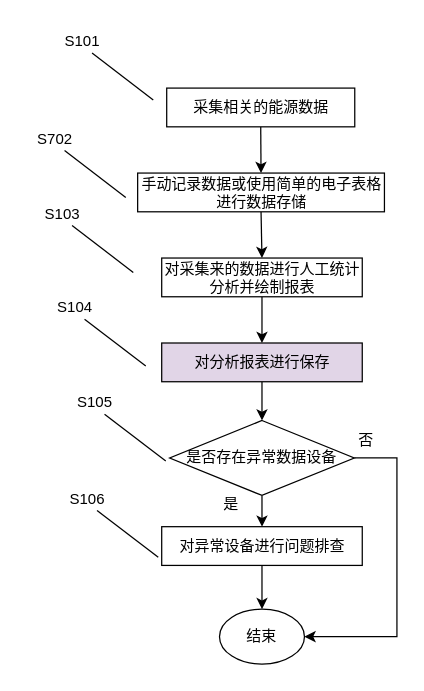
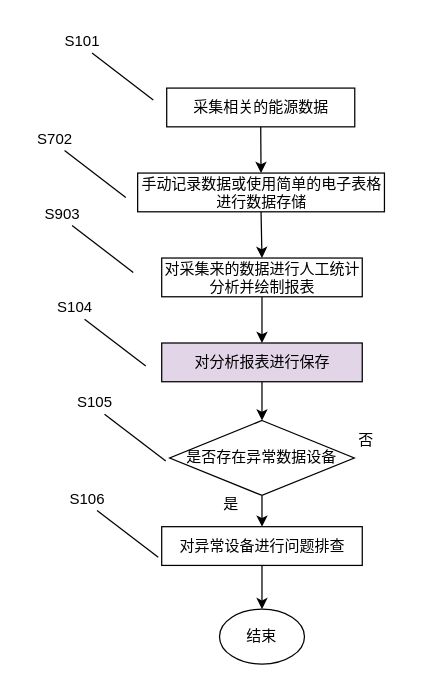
(63, 214) -> (63, 214)
(397, 569) -> none
